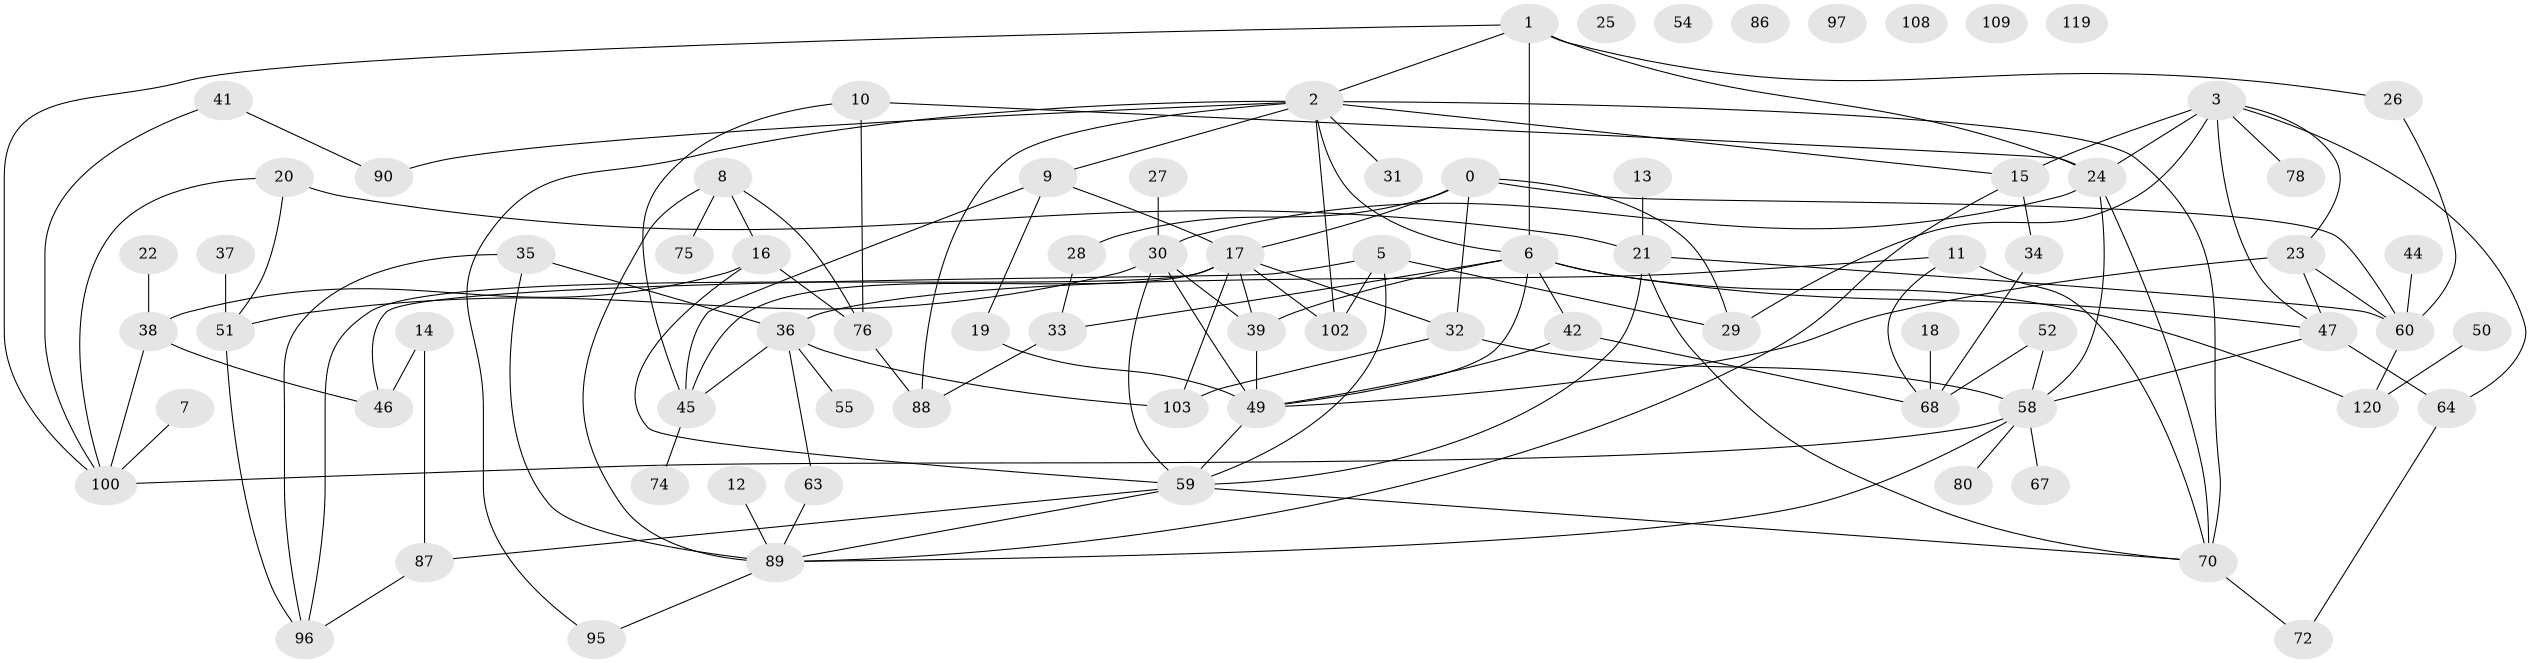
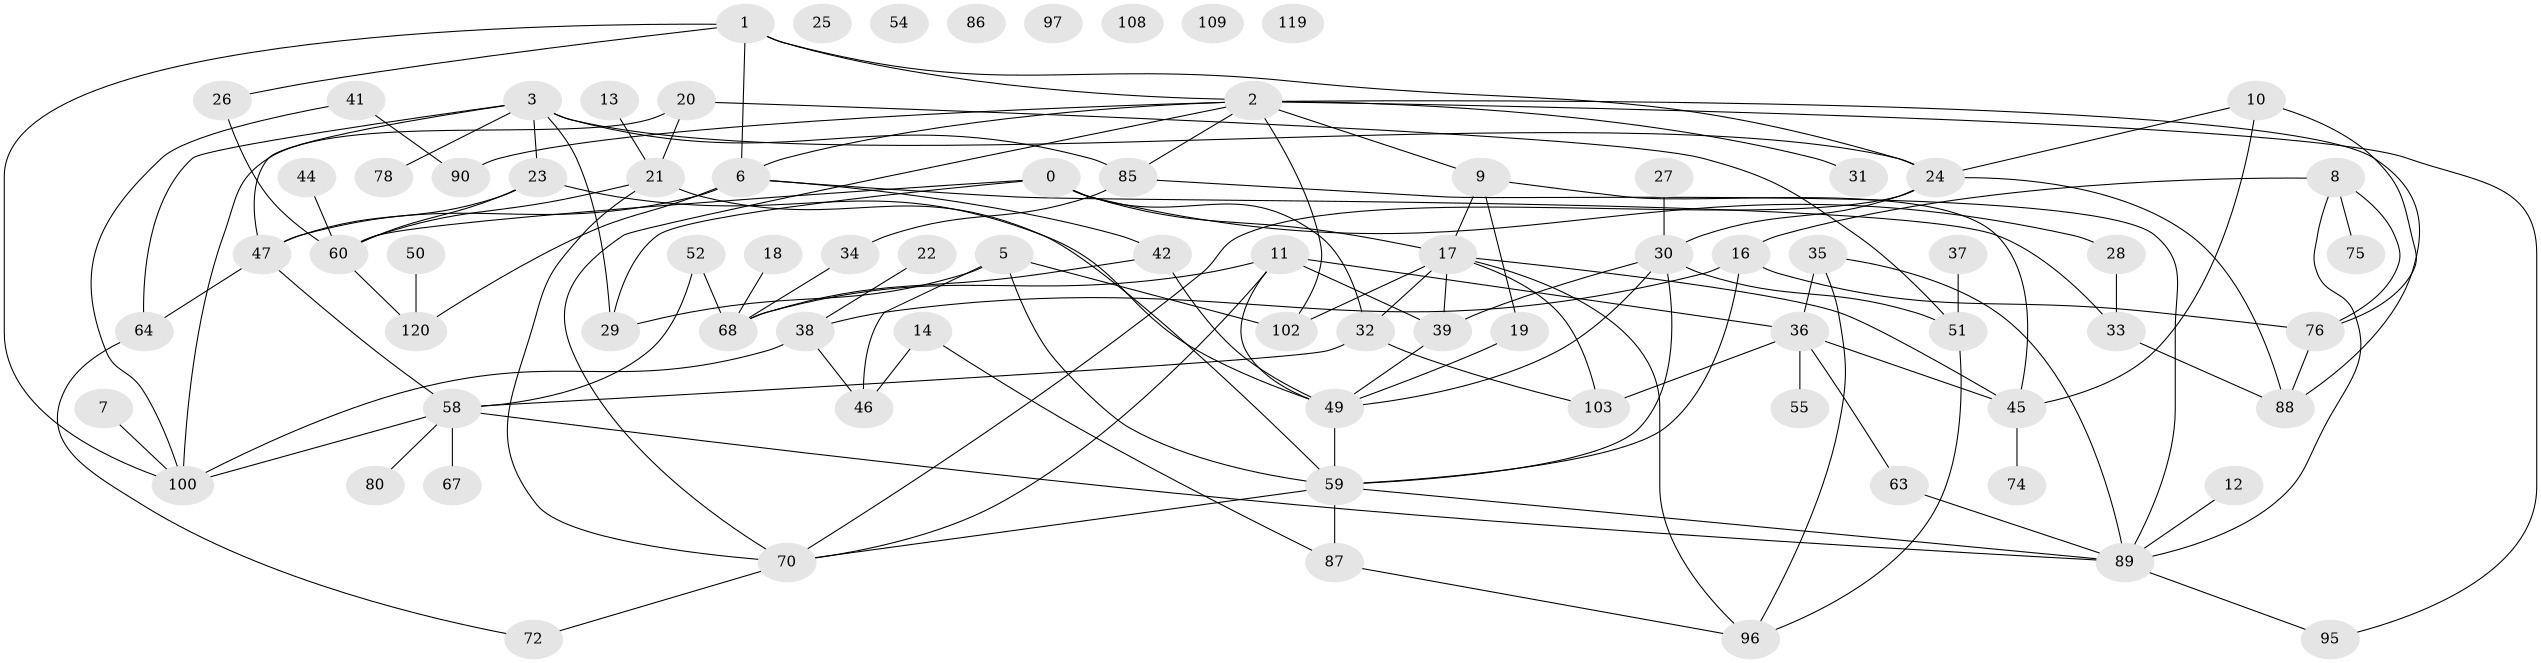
(2020, 178) -> (1128, 178)
(1378, 288) -> (1373, 298)
(2101, 299) -> (2167, 221)
(1490, 354) -> (1245, 348)
